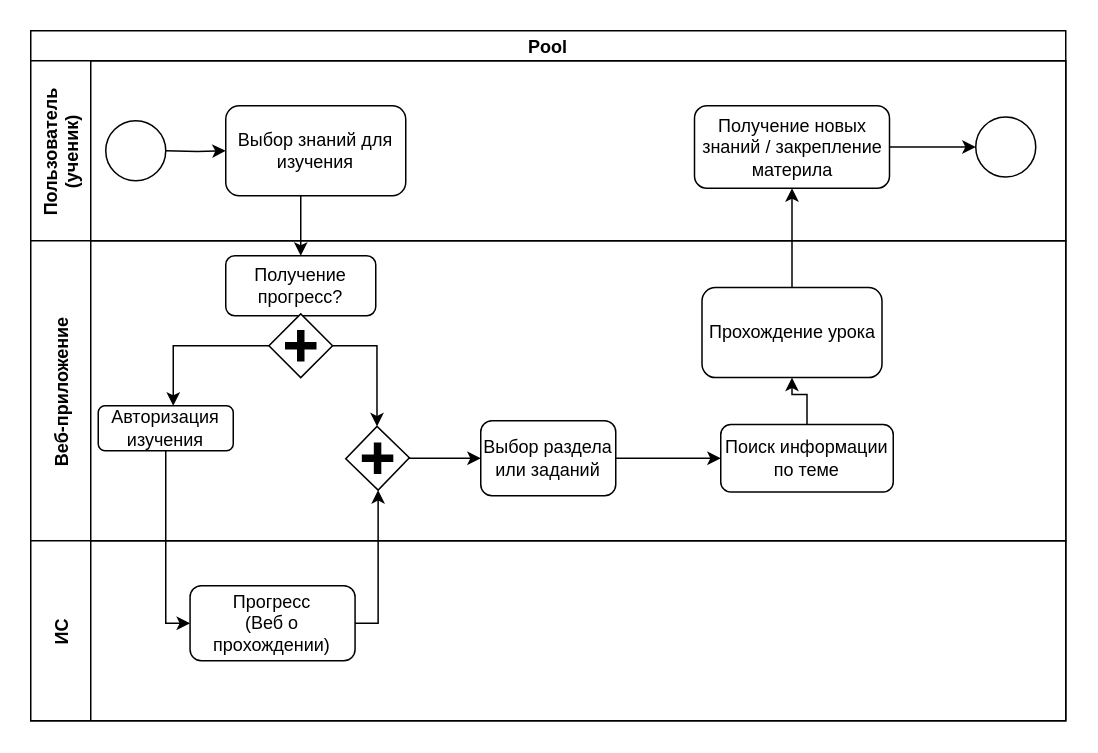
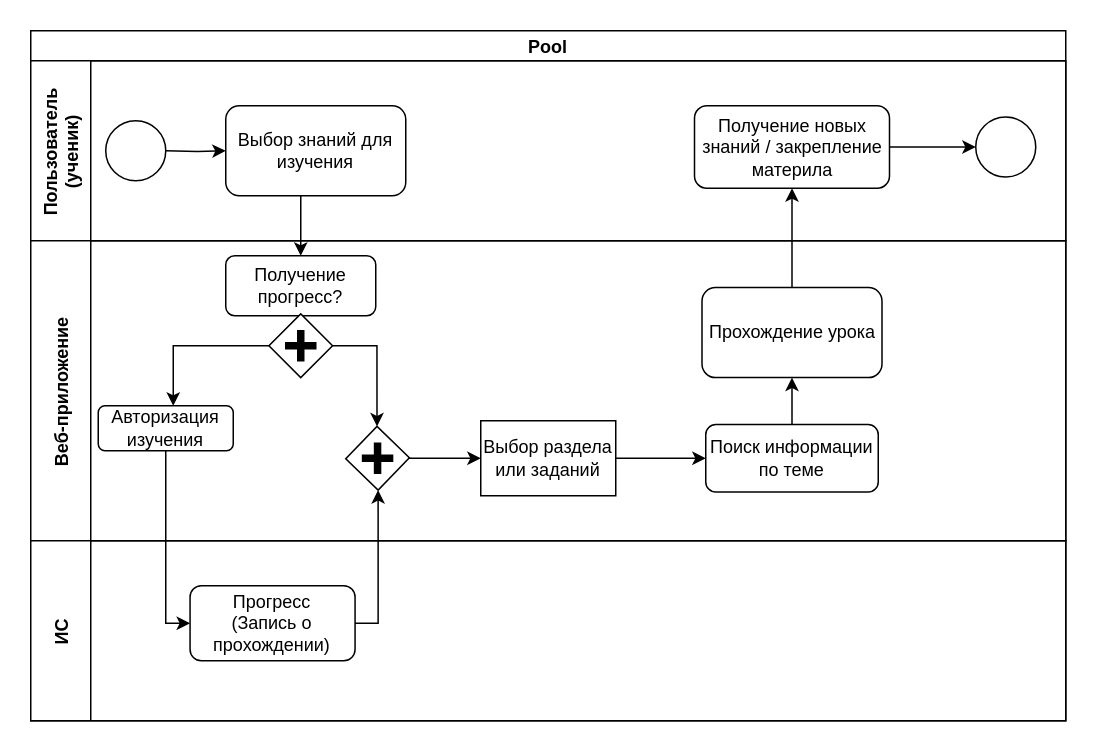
(548, 458) -> (548, 458)
(807, 458) -> (792, 458)
(272, 623) -> (272, 623)
